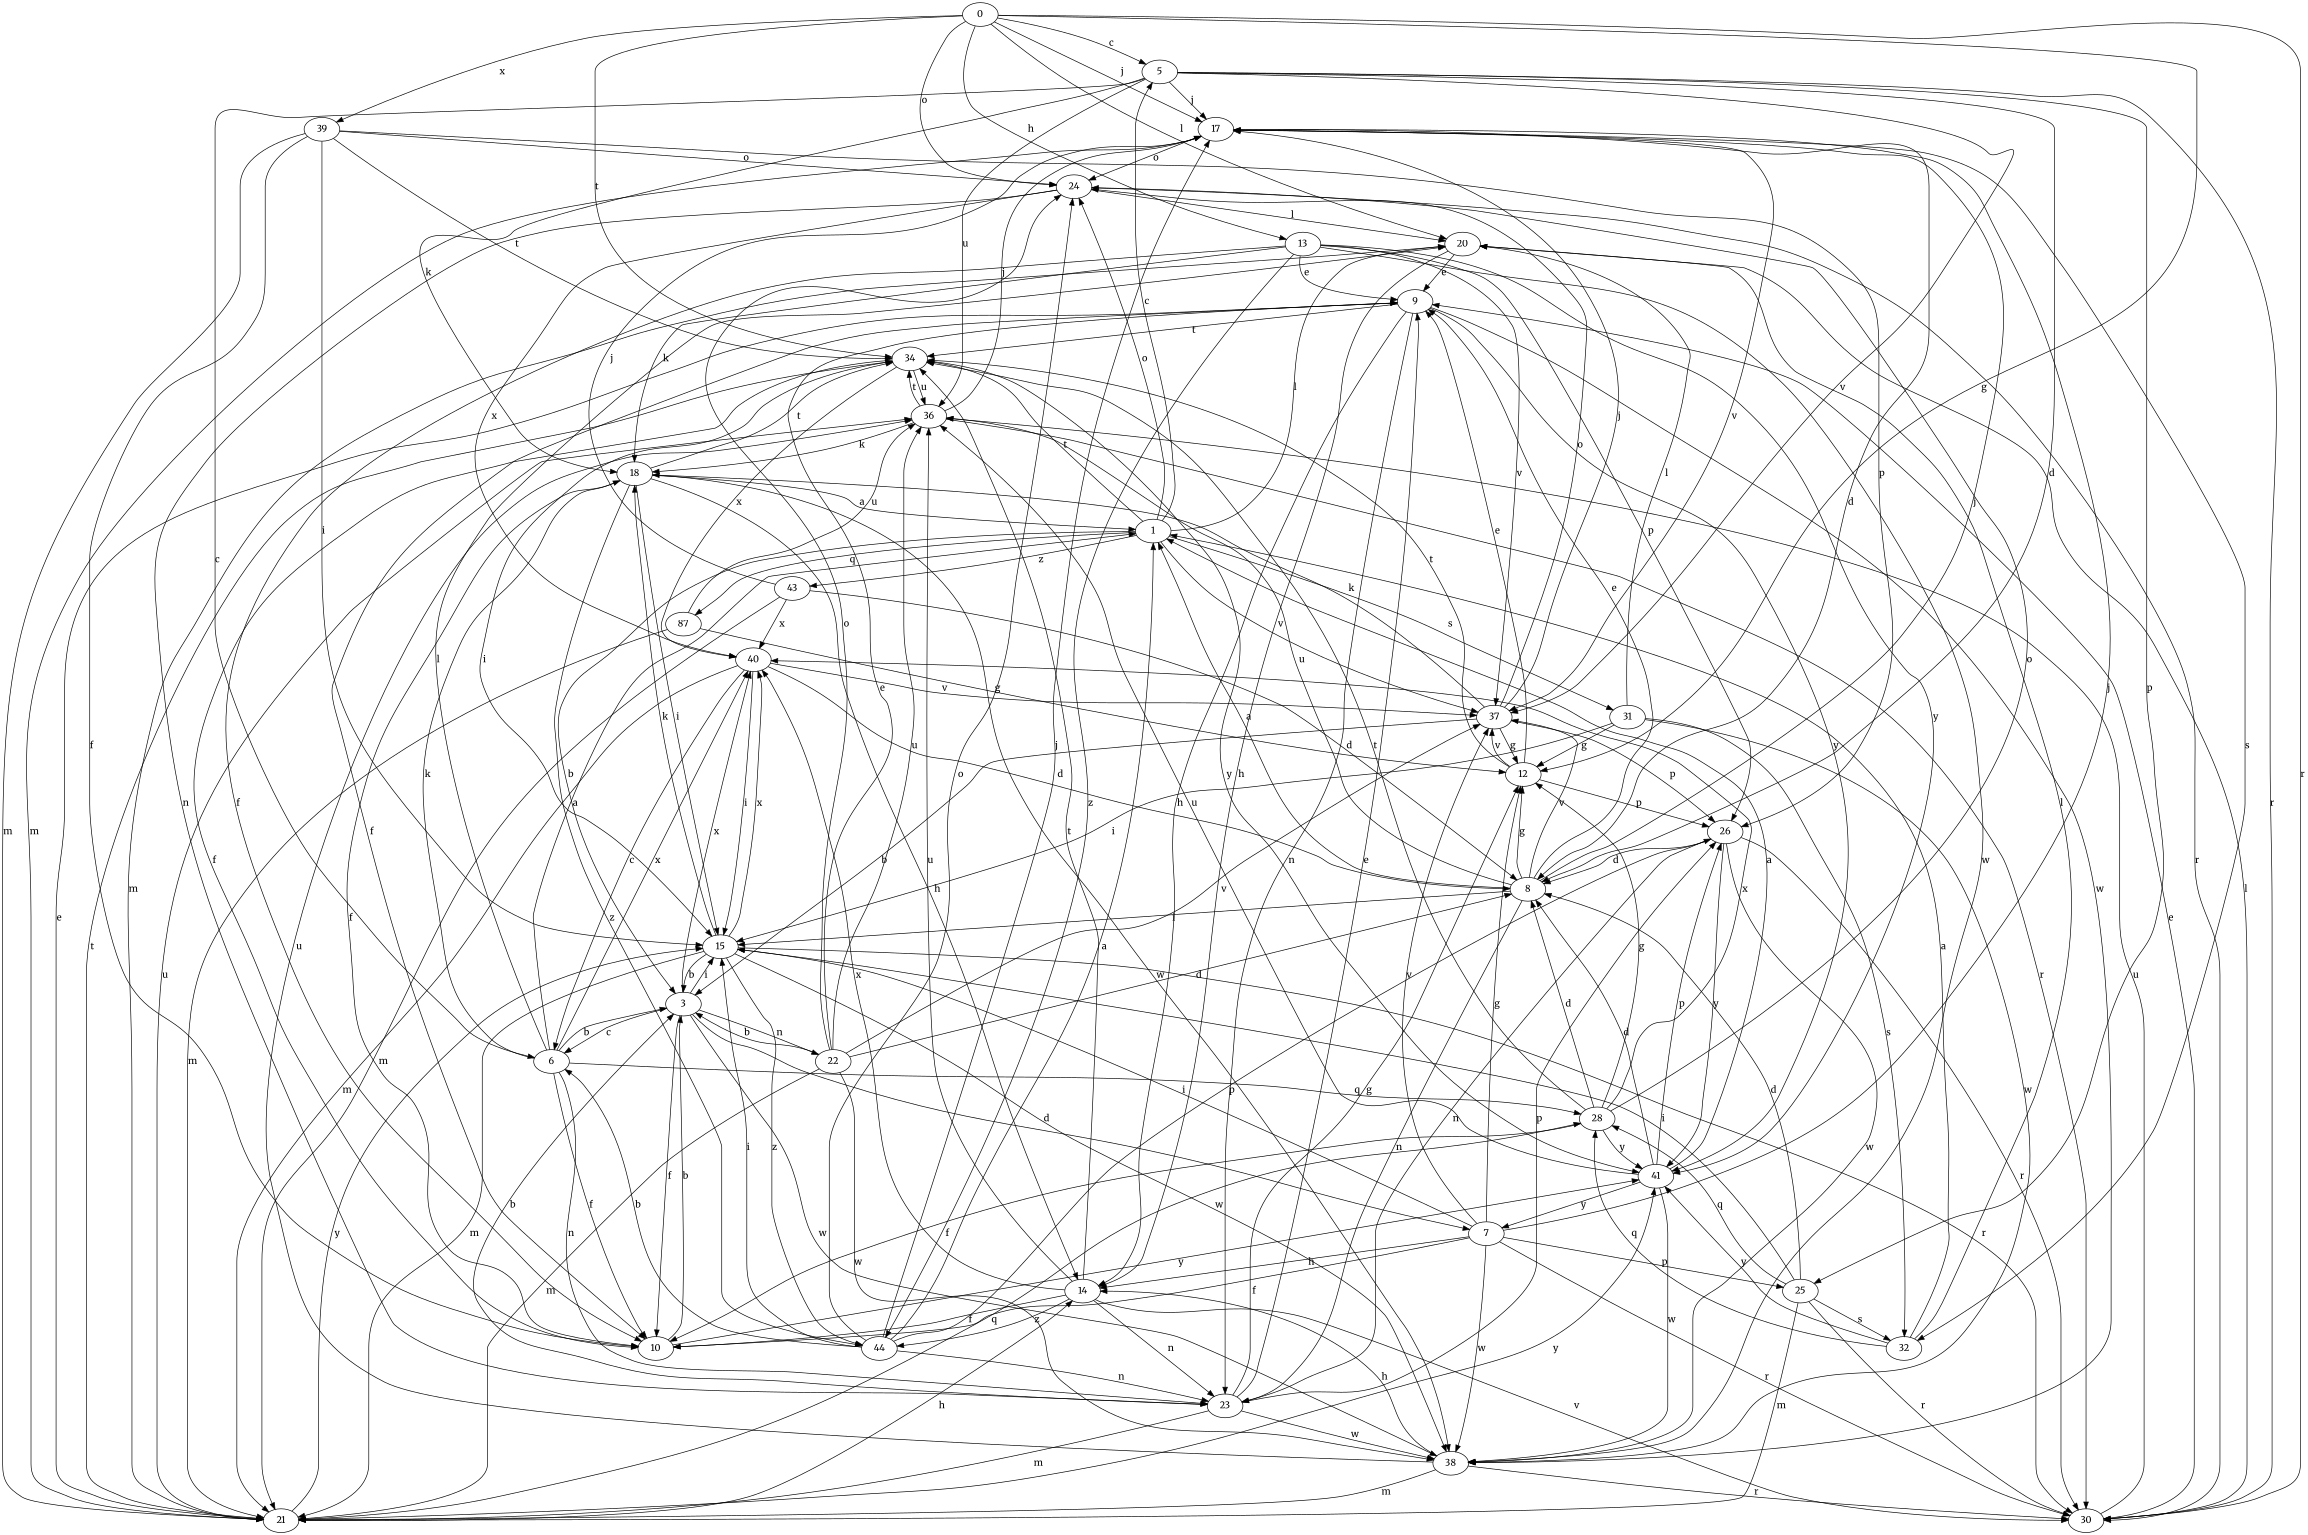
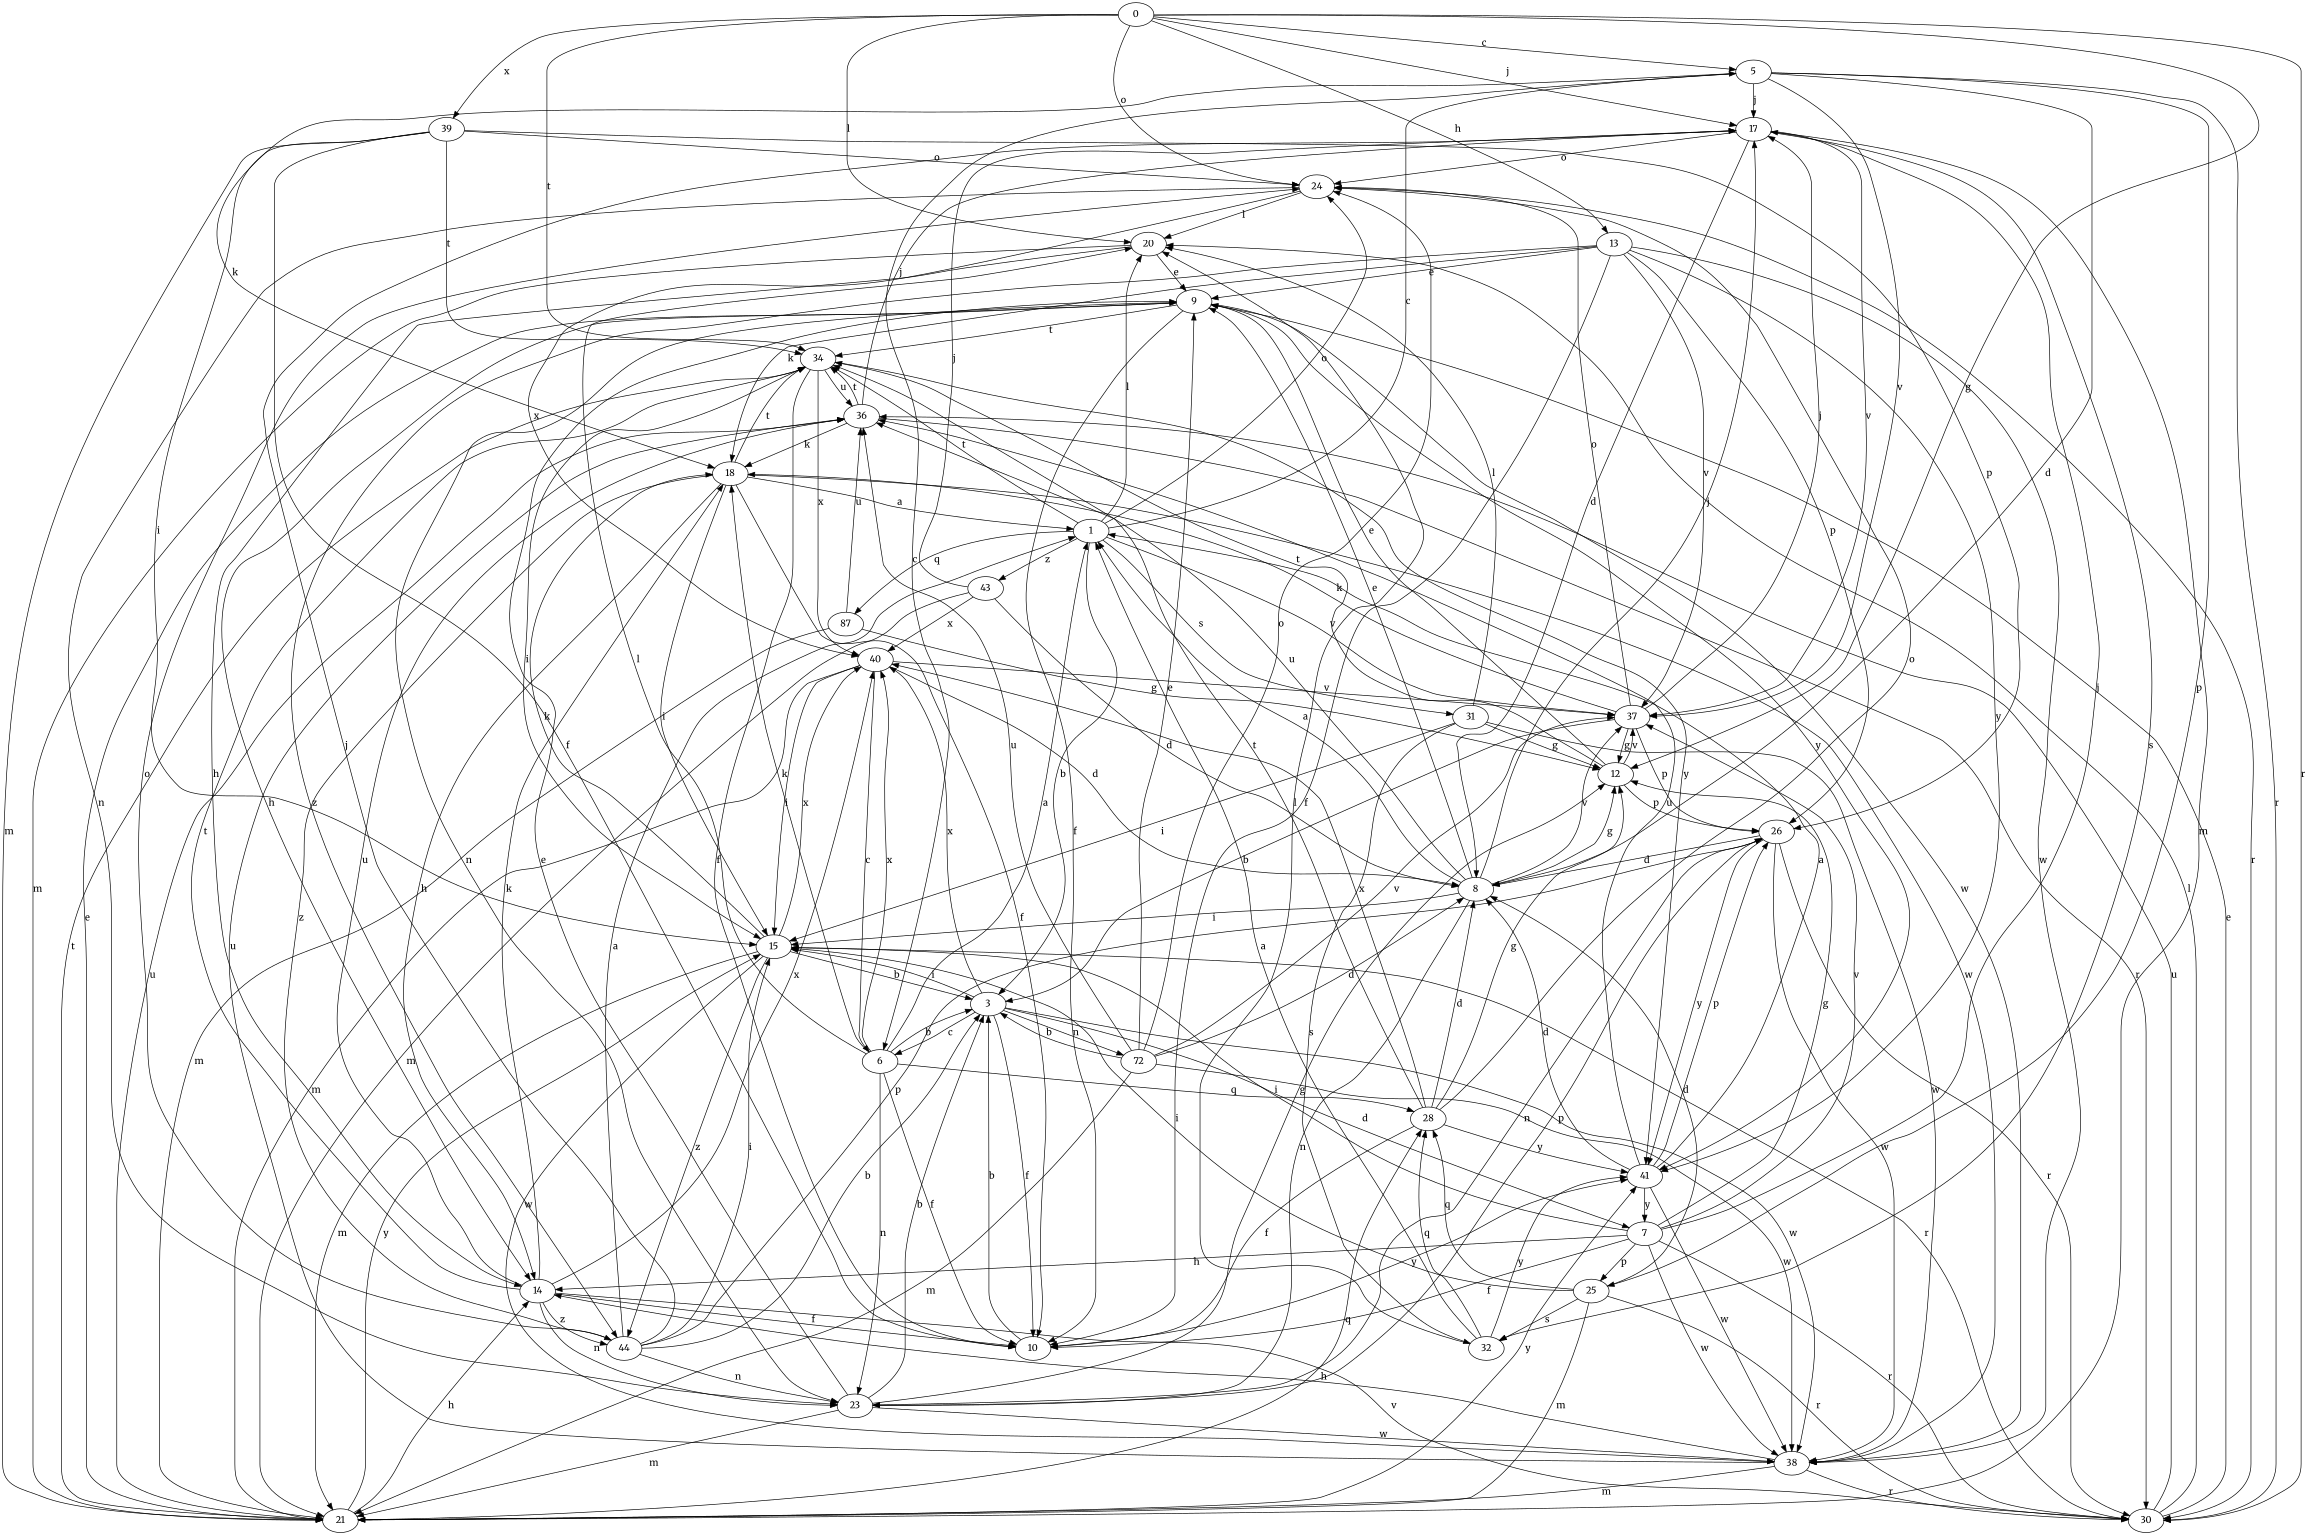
(970, 195) -> none
none -> (509, 856)
(833, 1061) -> (1139, 1061)
(665, 1285) -> (824, 1228)
